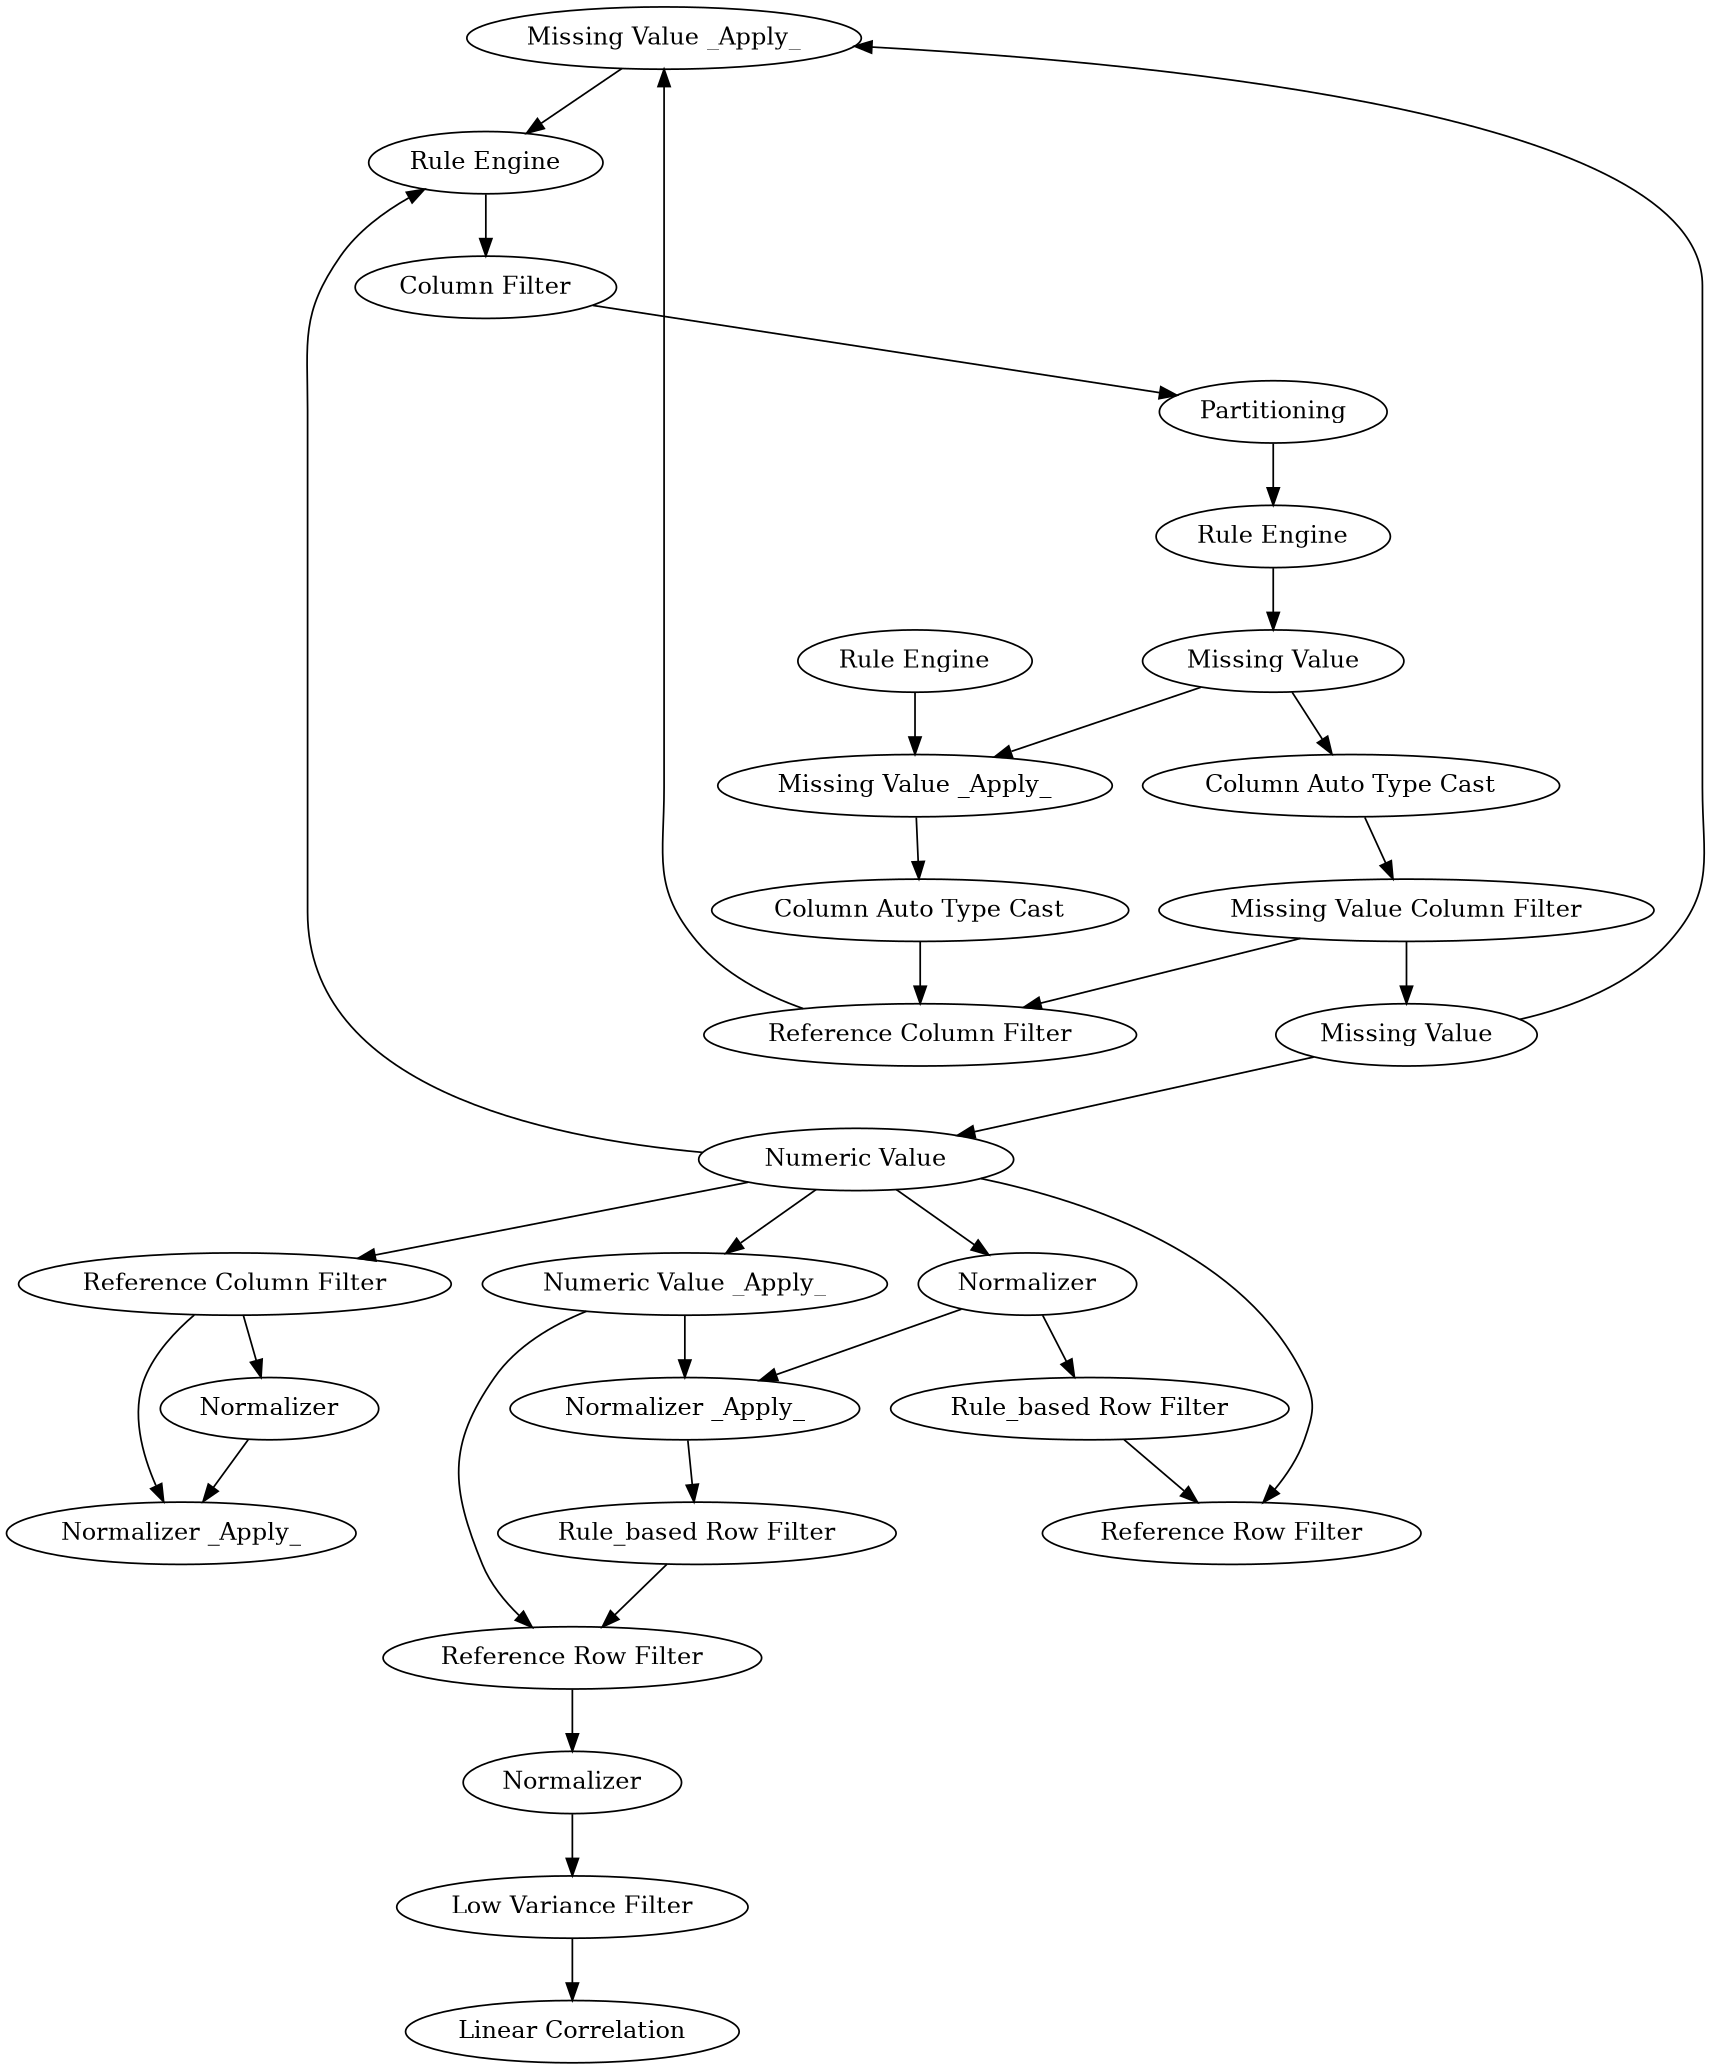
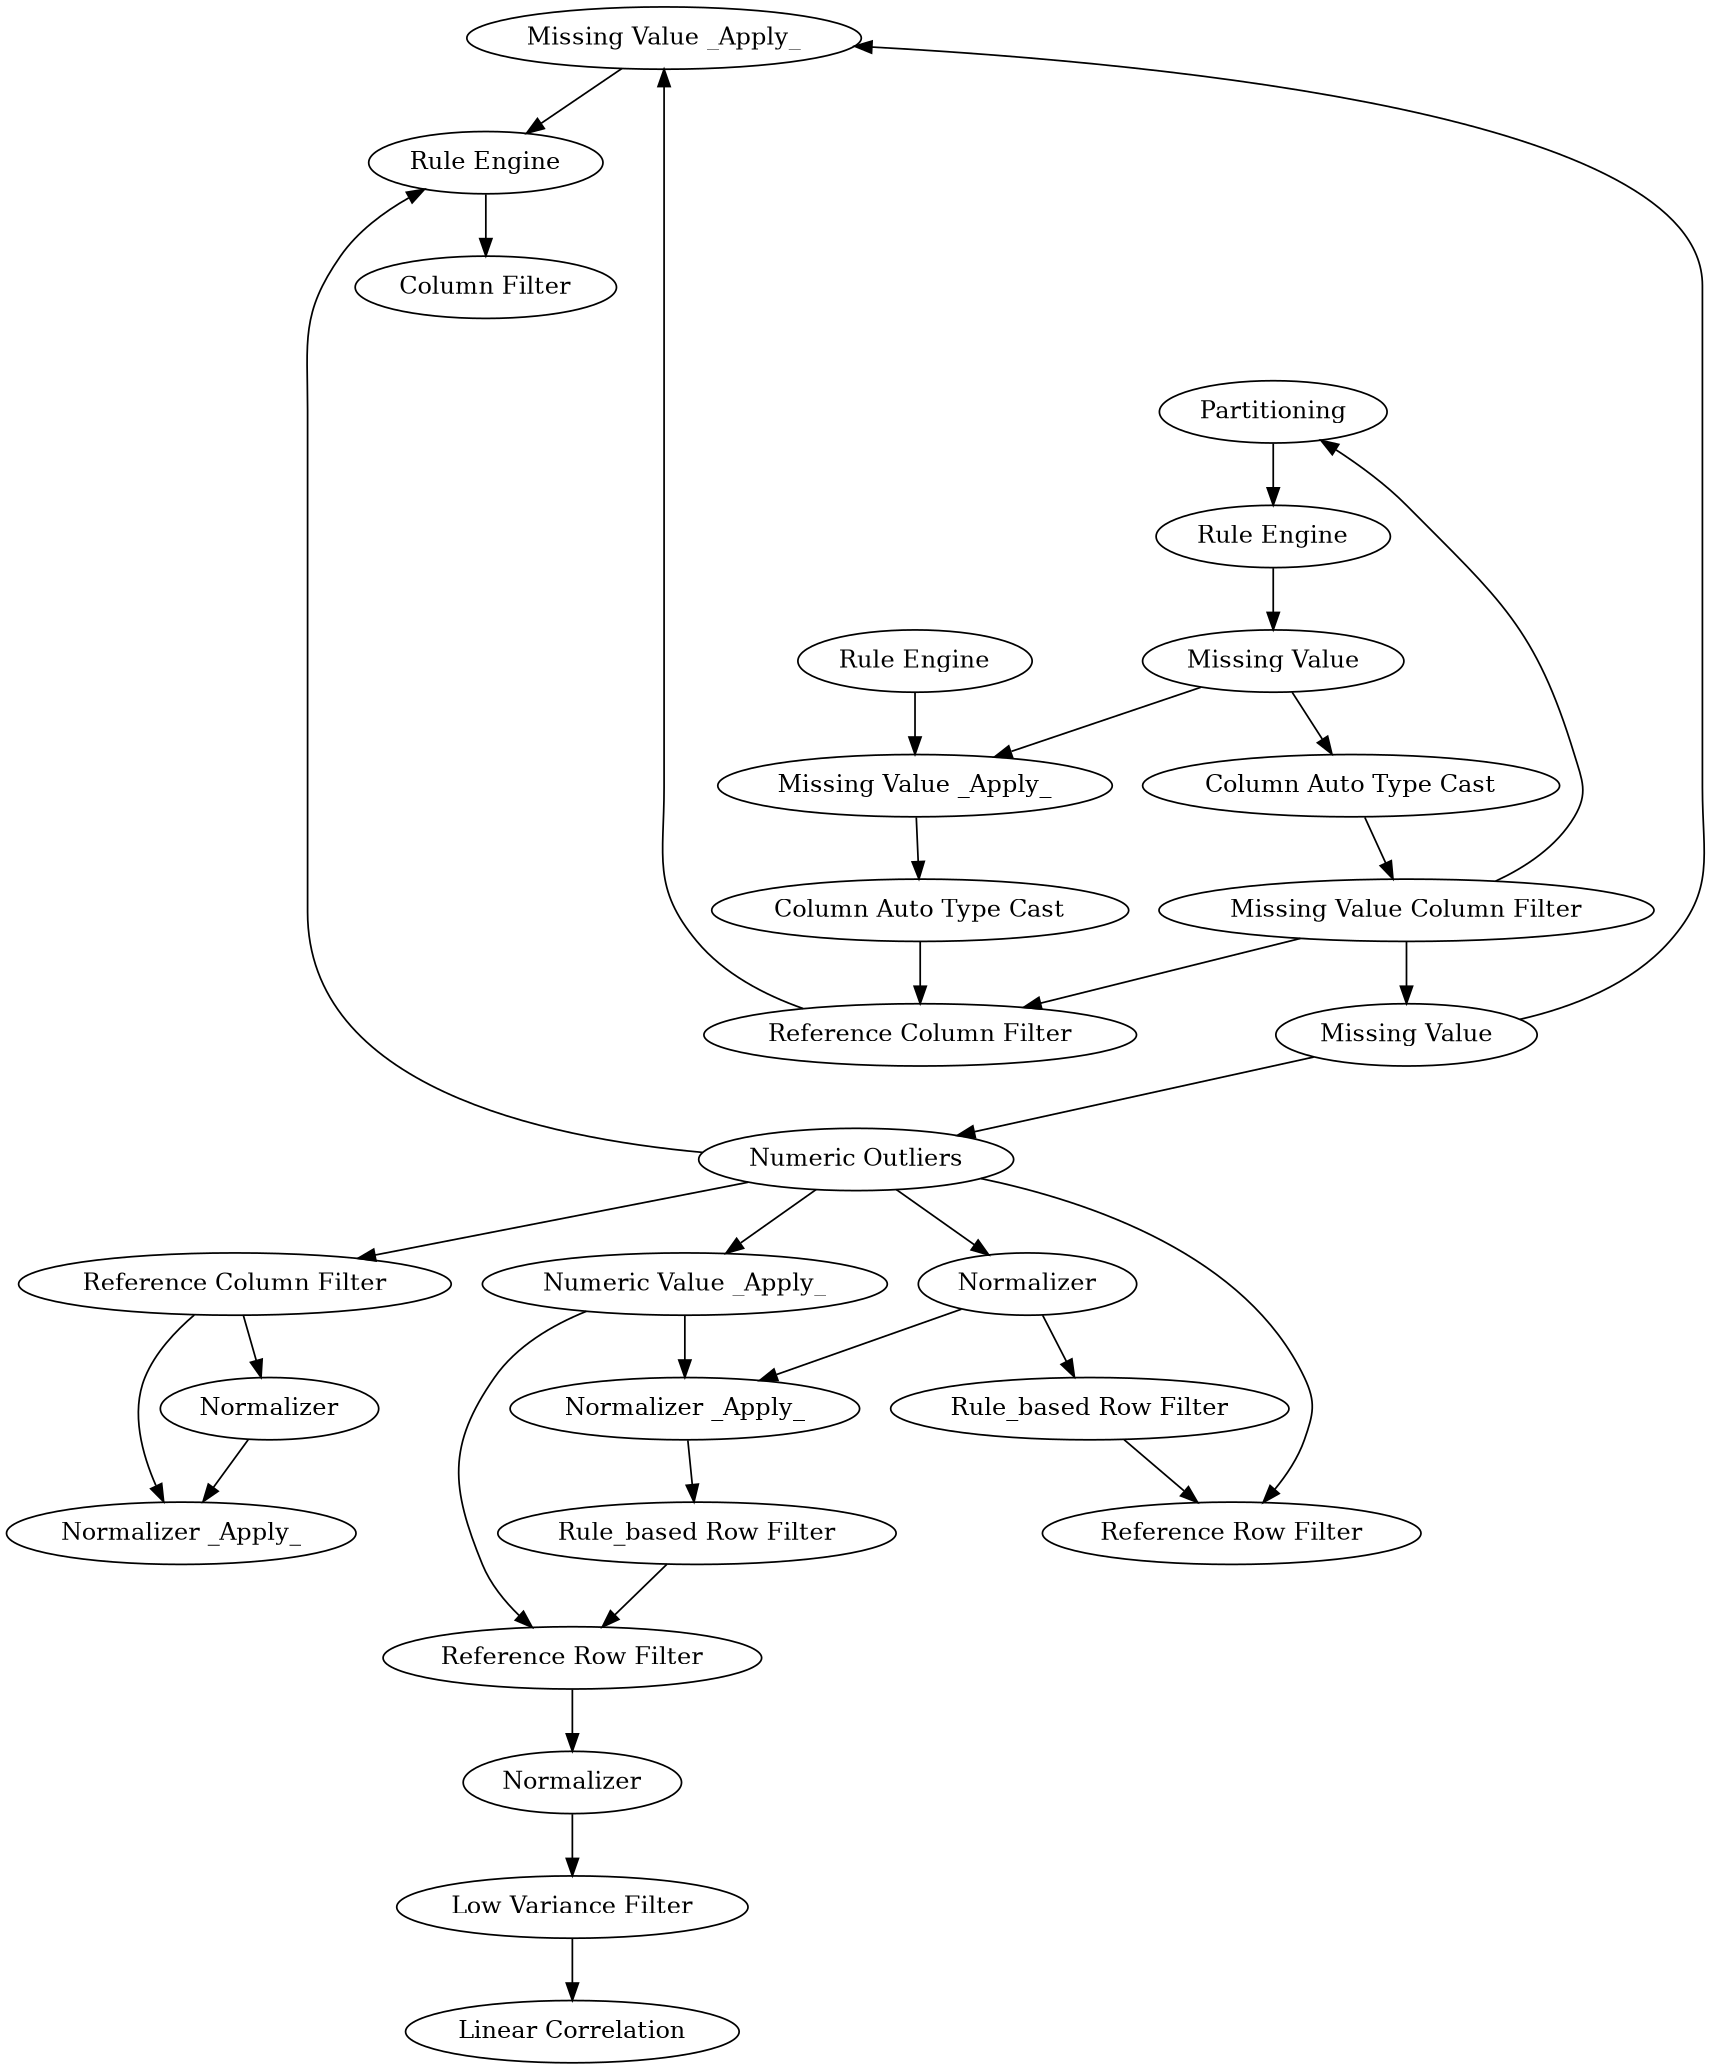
(876, 349) -> (1532, 650)
(856, 1159) -> (856, 1159)
